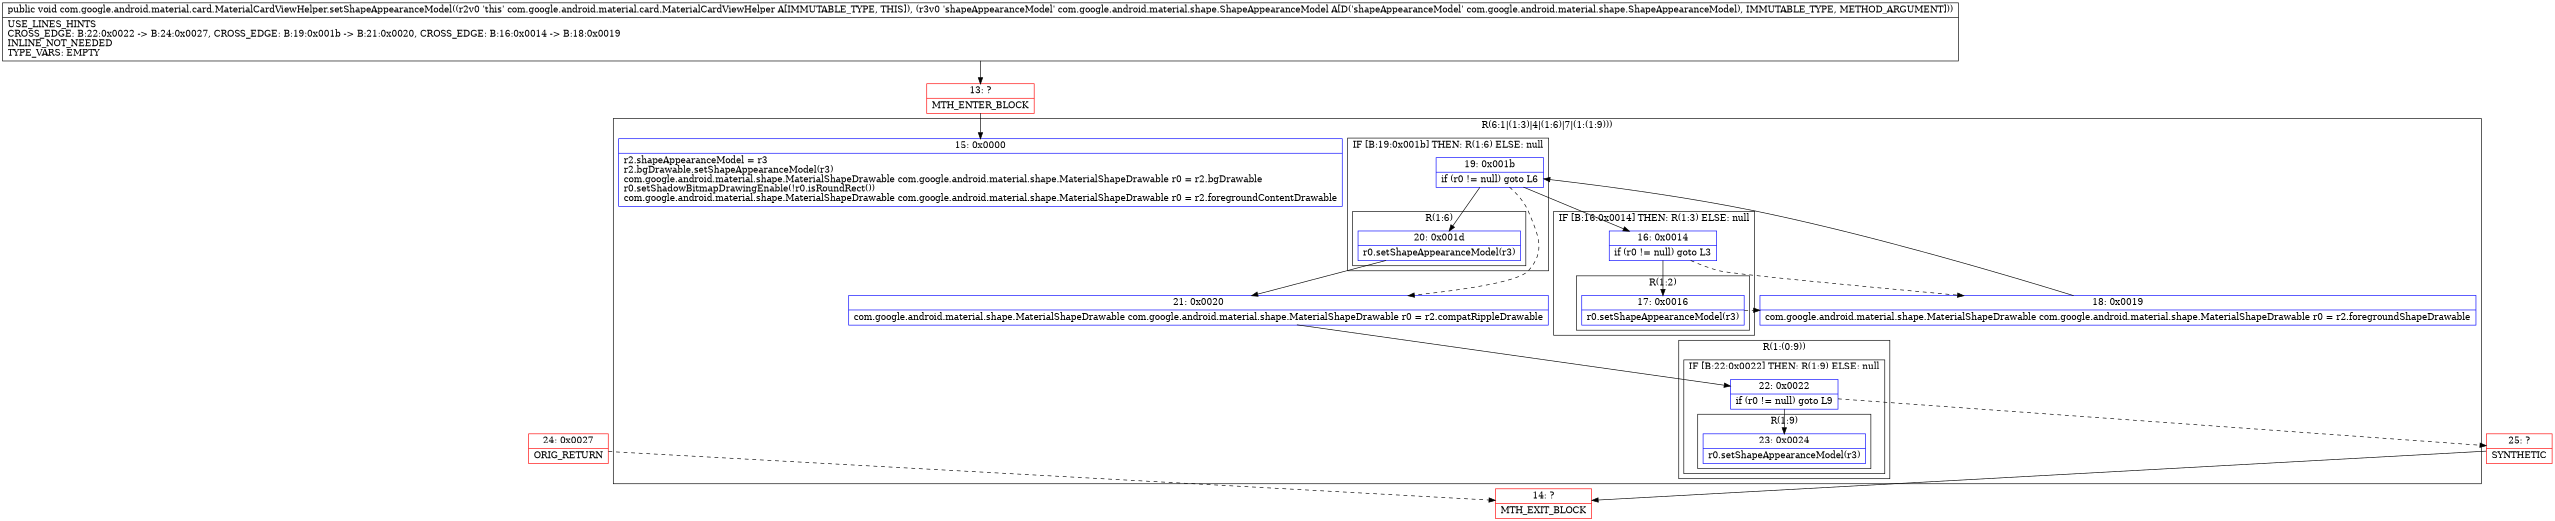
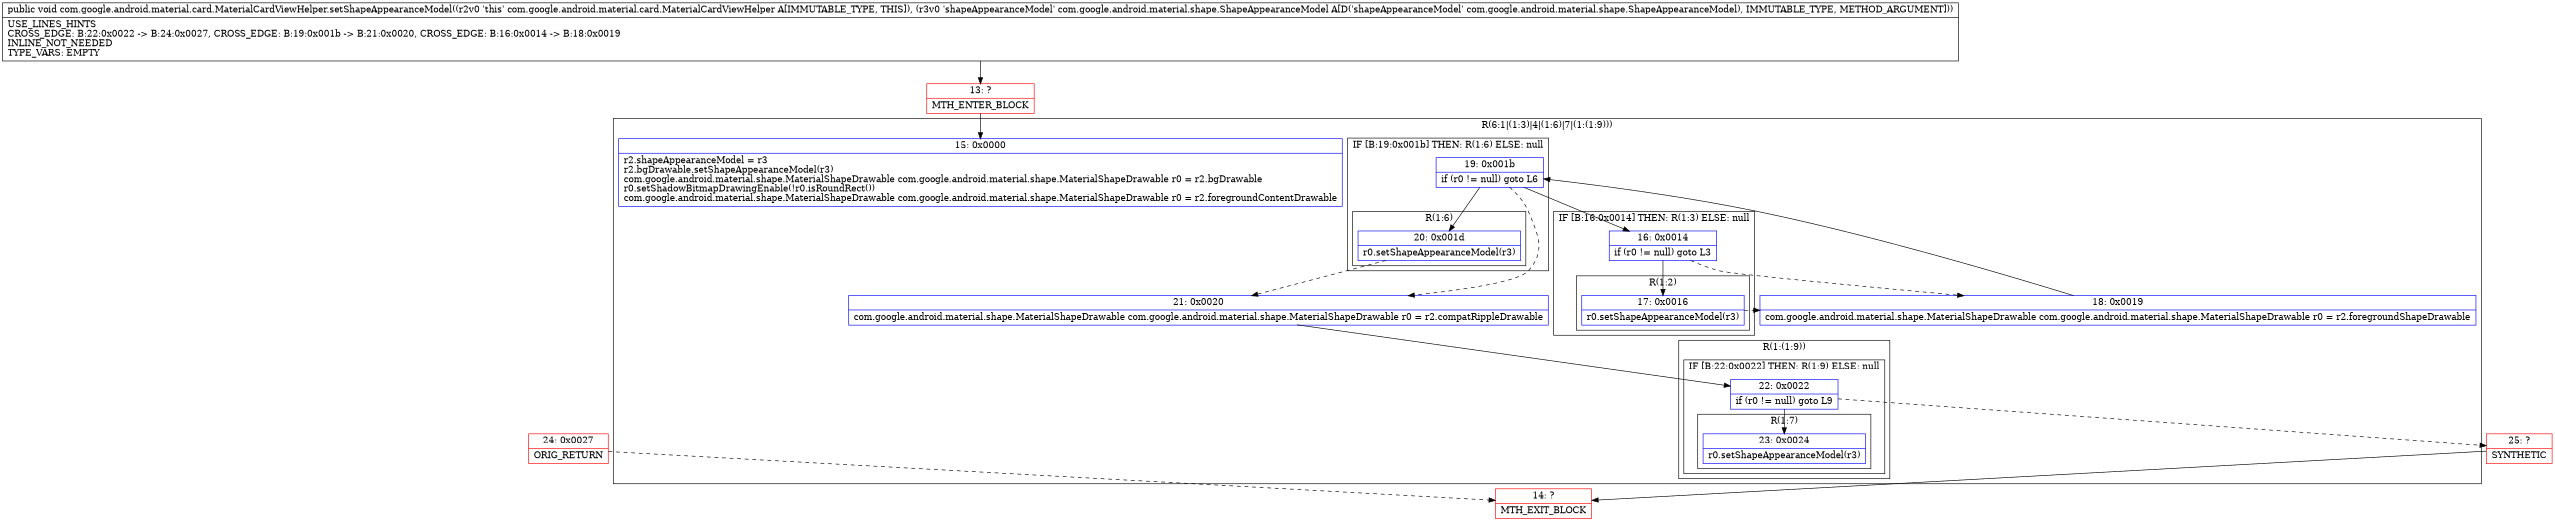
(1322, 277) -> (1322, 277)
(1784, 348) -> (1784, 348)
(1784, 422) -> (1784, 422)
